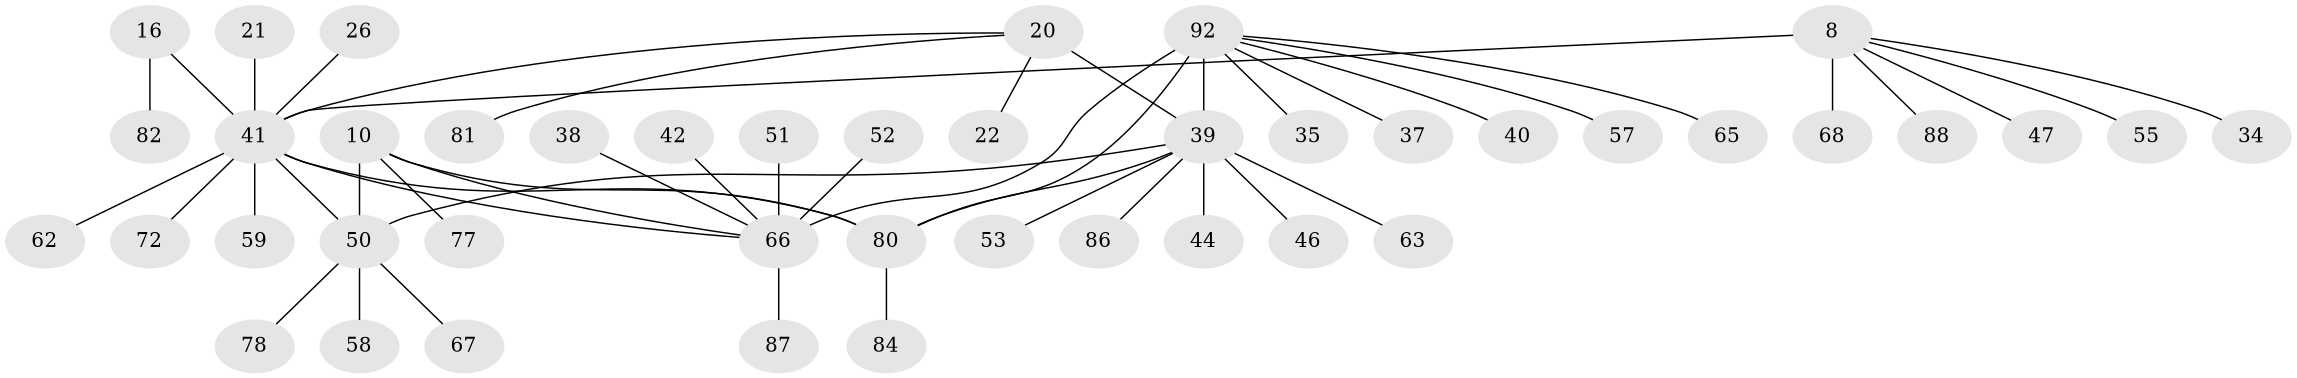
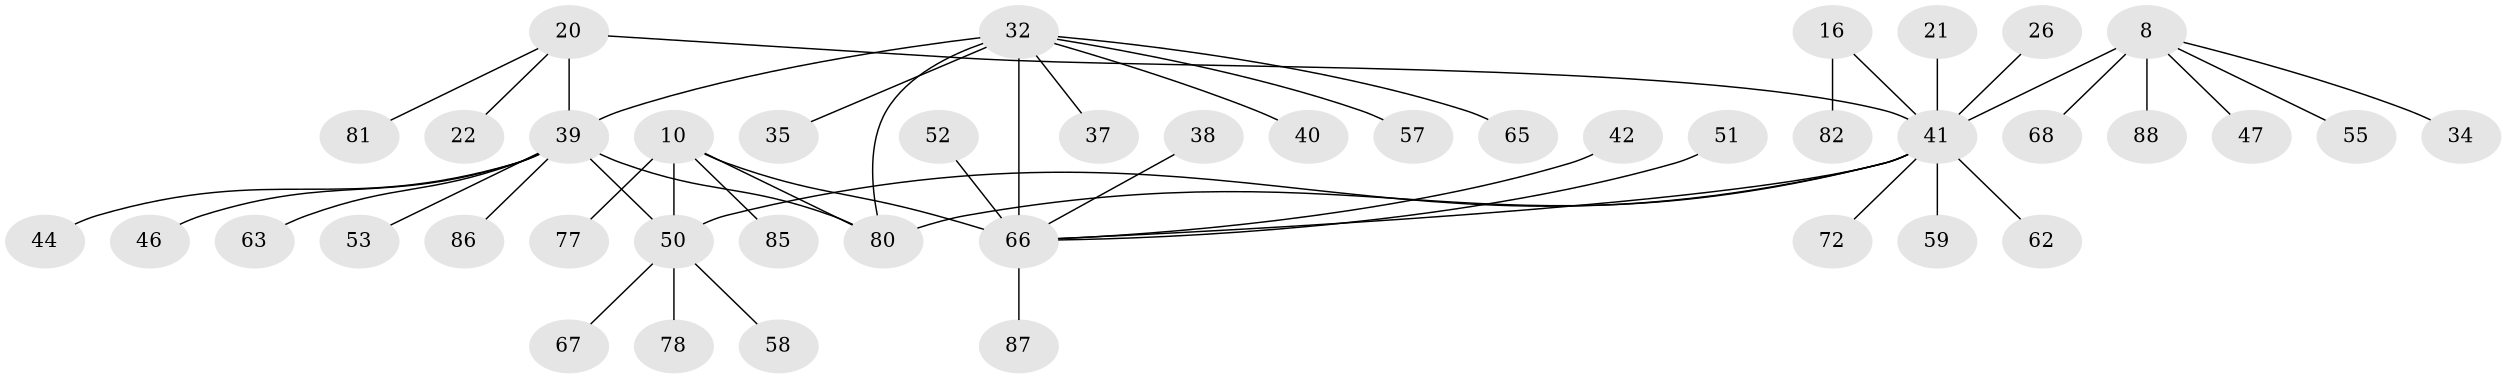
(1204, 32) -> (1019, 32)
none -> (779, 242)
(886, 346) -> none
